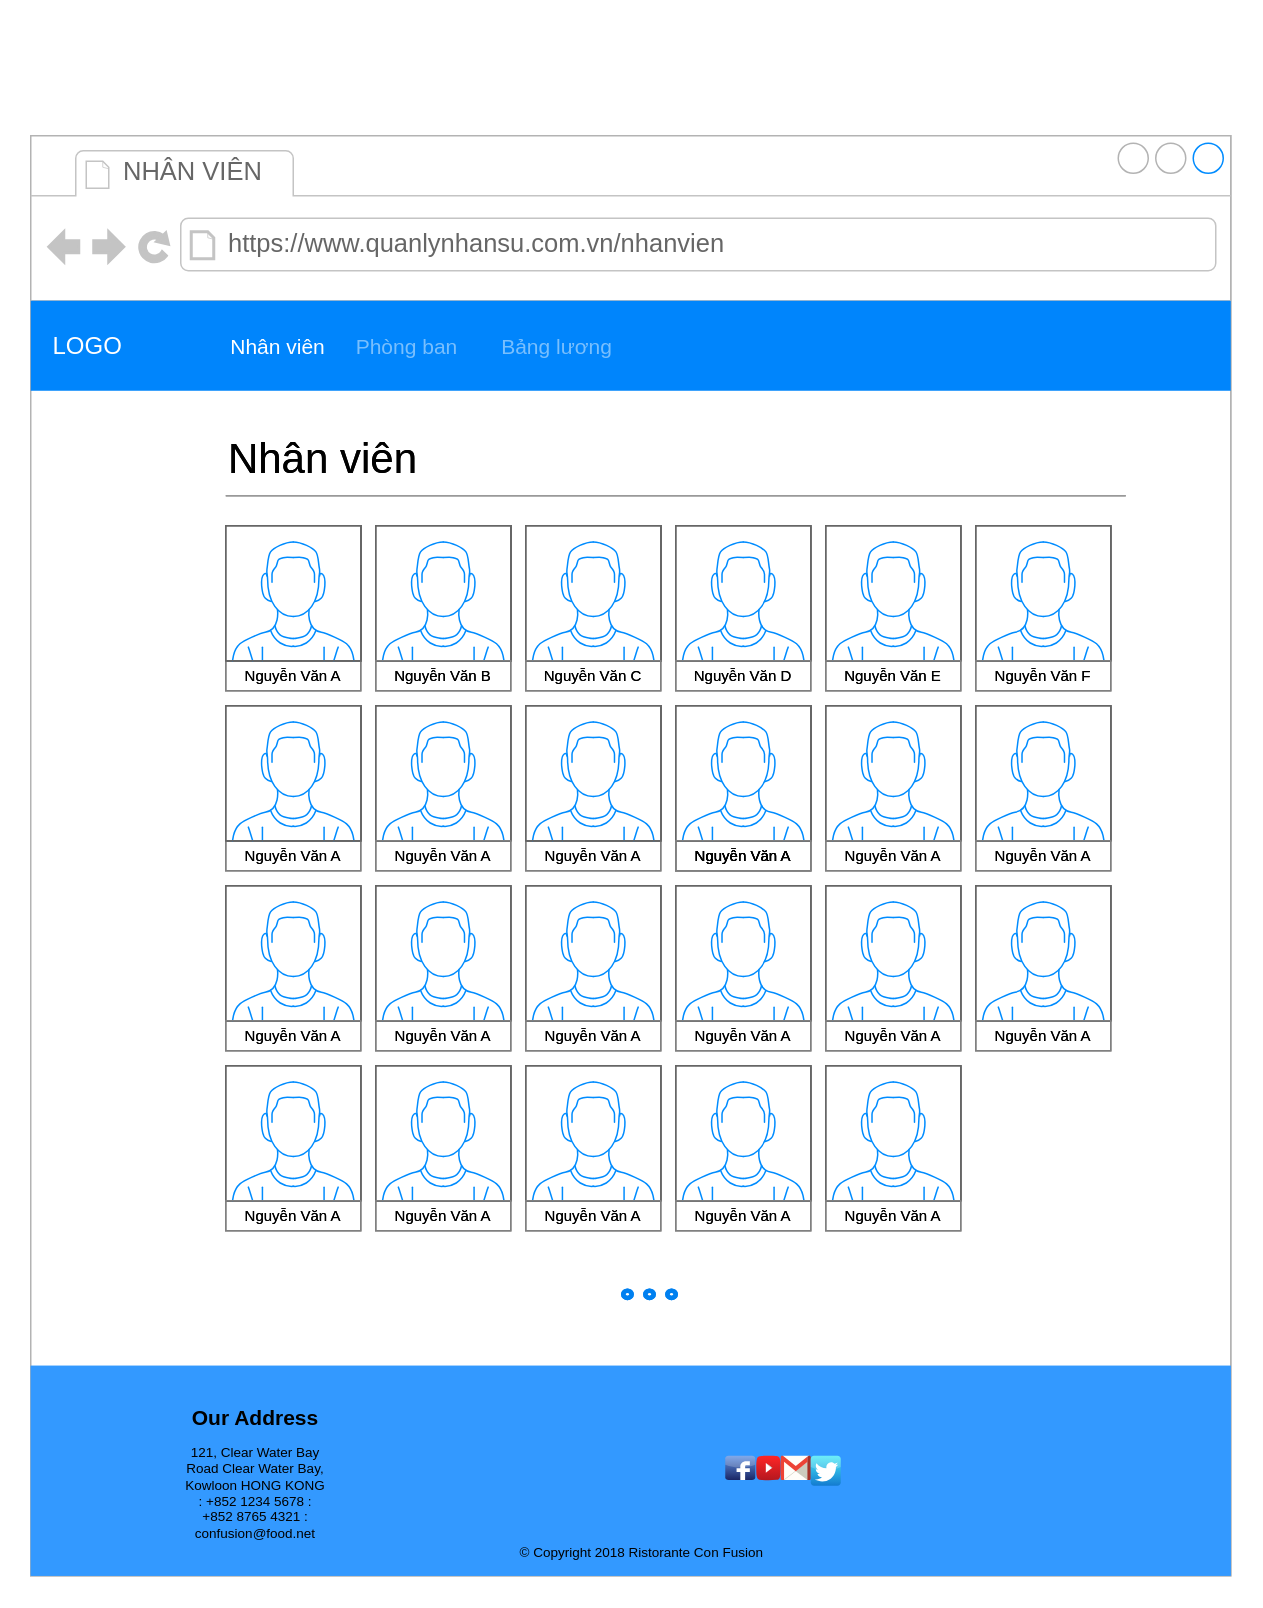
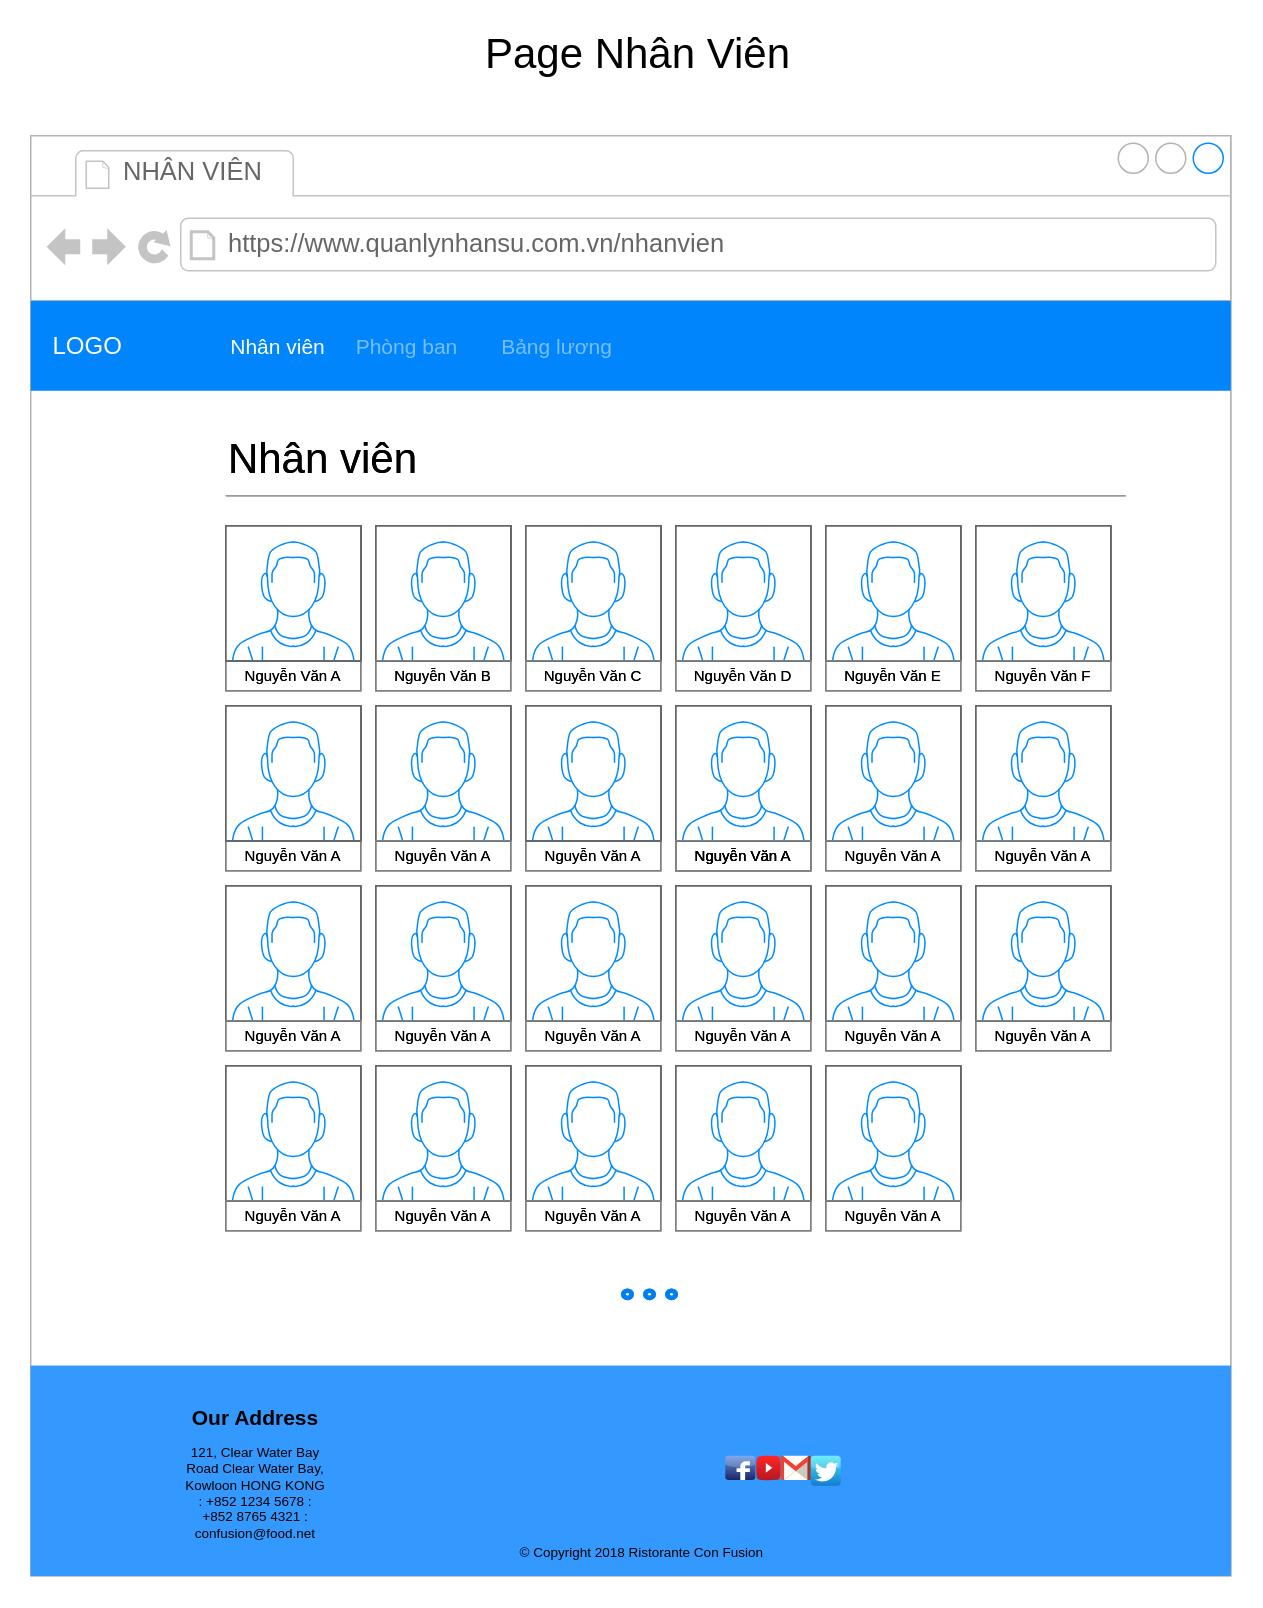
none -> (638, 53)
